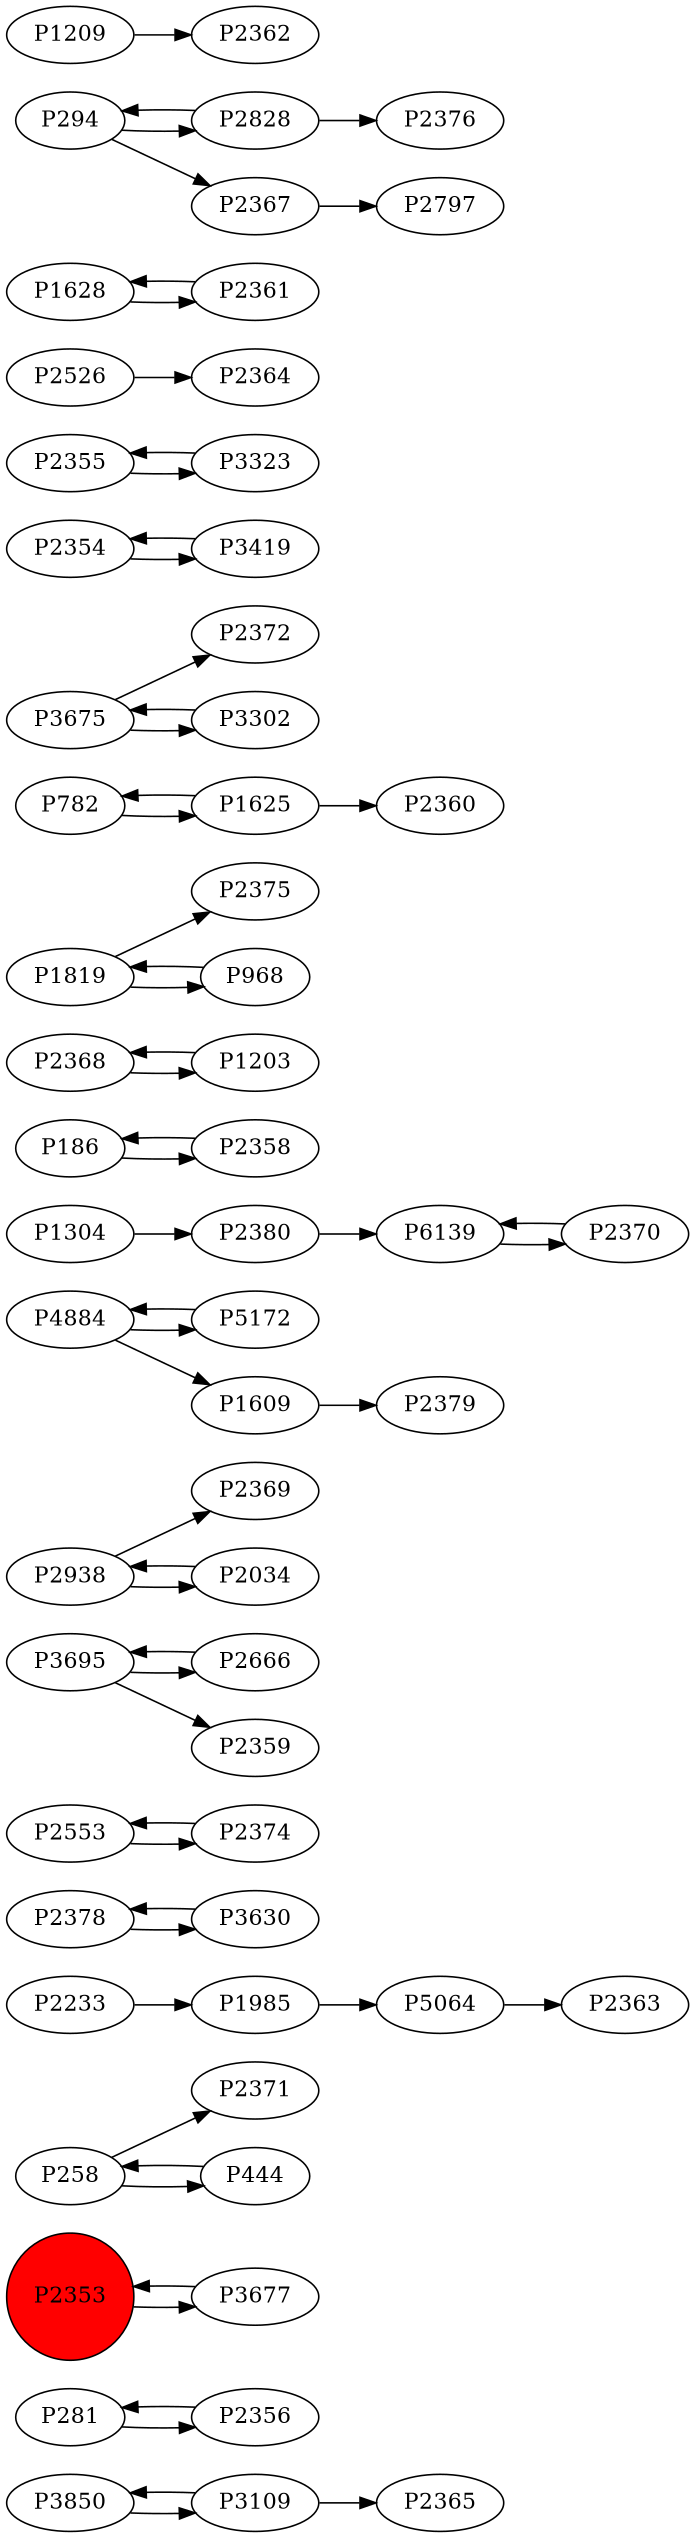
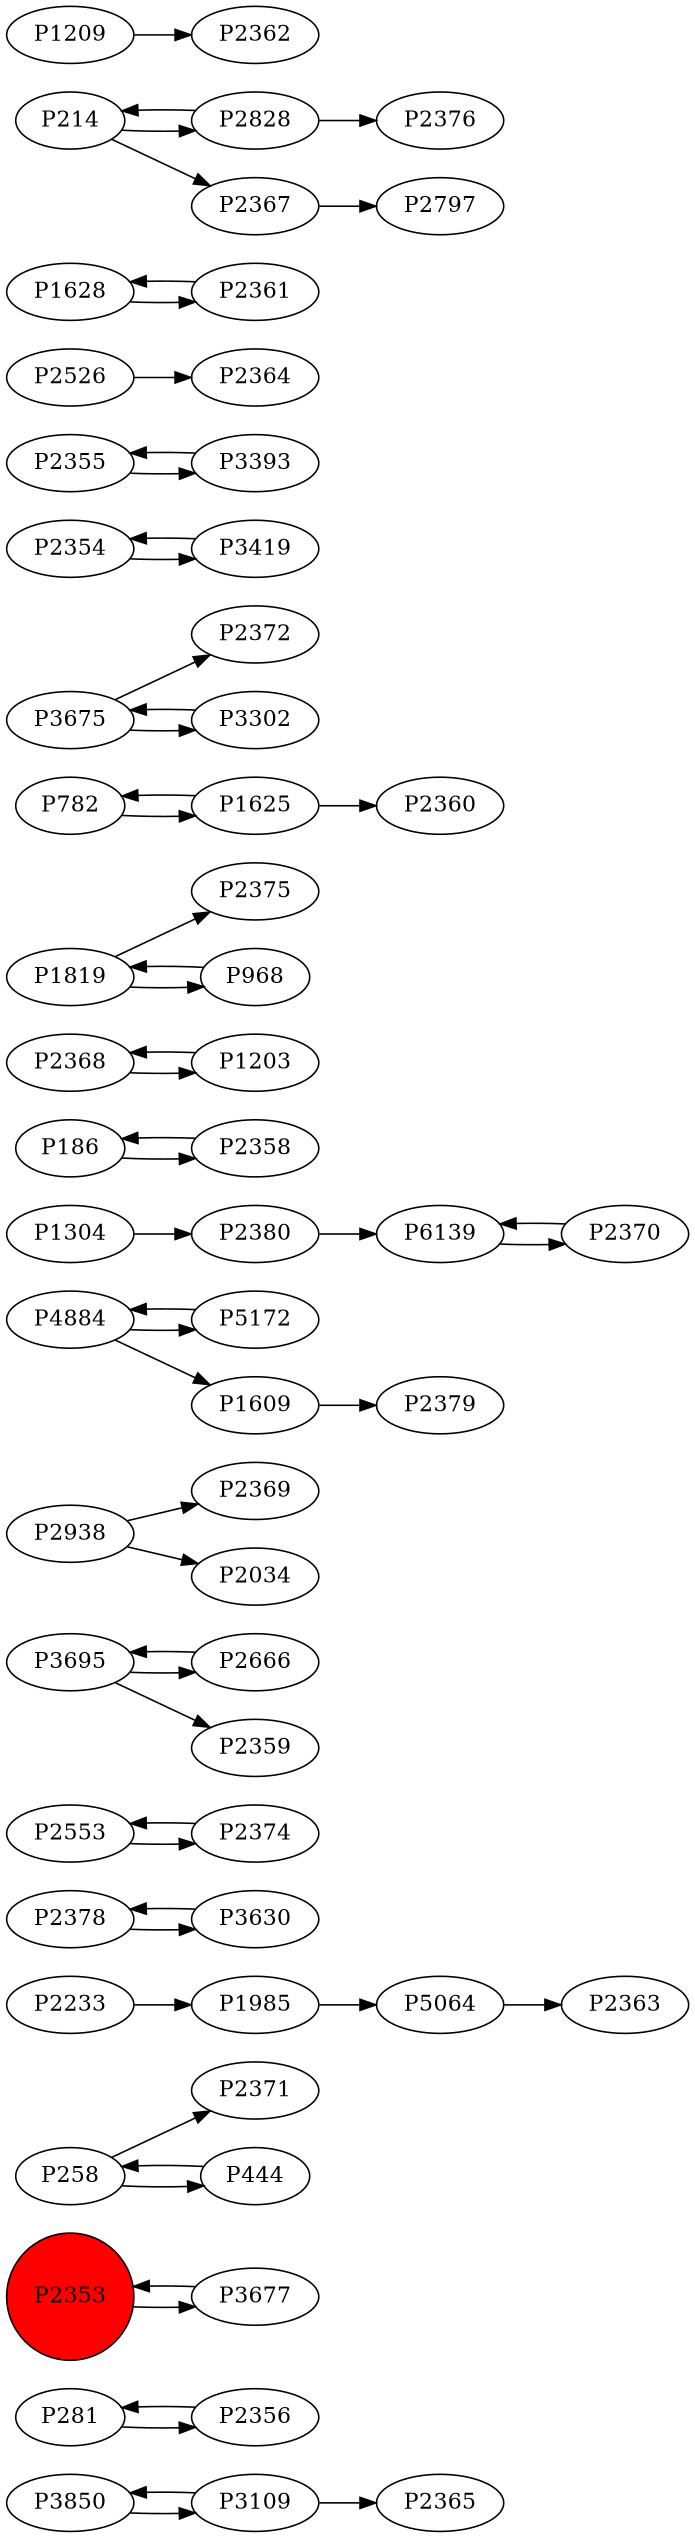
(70, 121) -> (70, 121)
(255, 463) -> (255, 463)
(171, 1566) -> none
